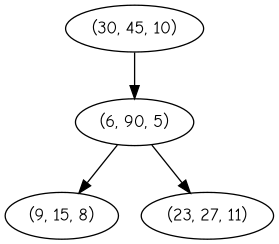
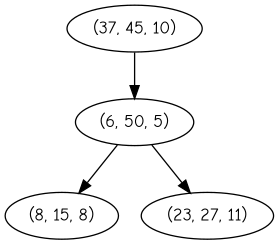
(135, 29) -> (135, 29)
(135, 122) -> (135, 122)
(62, 216) -> (62, 216)
